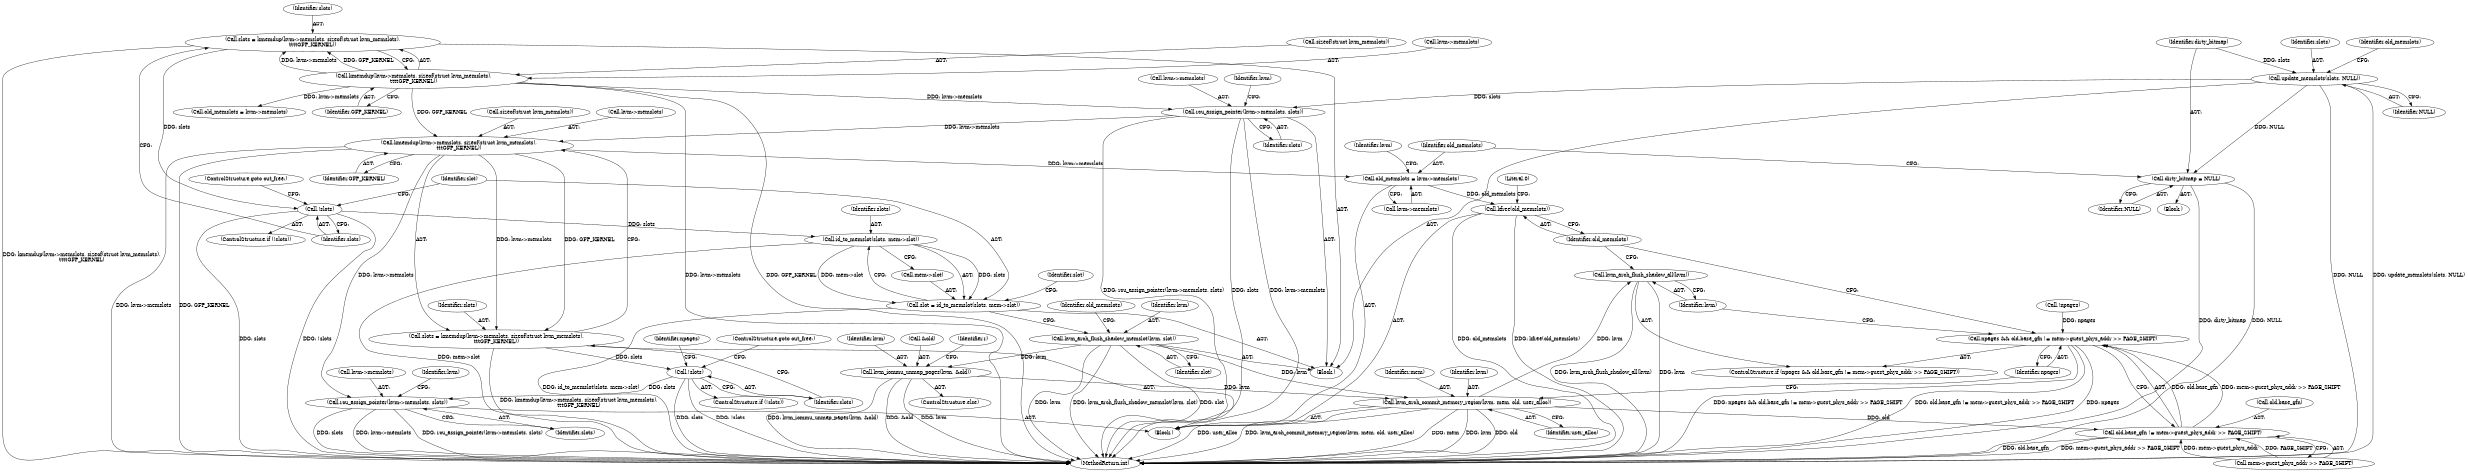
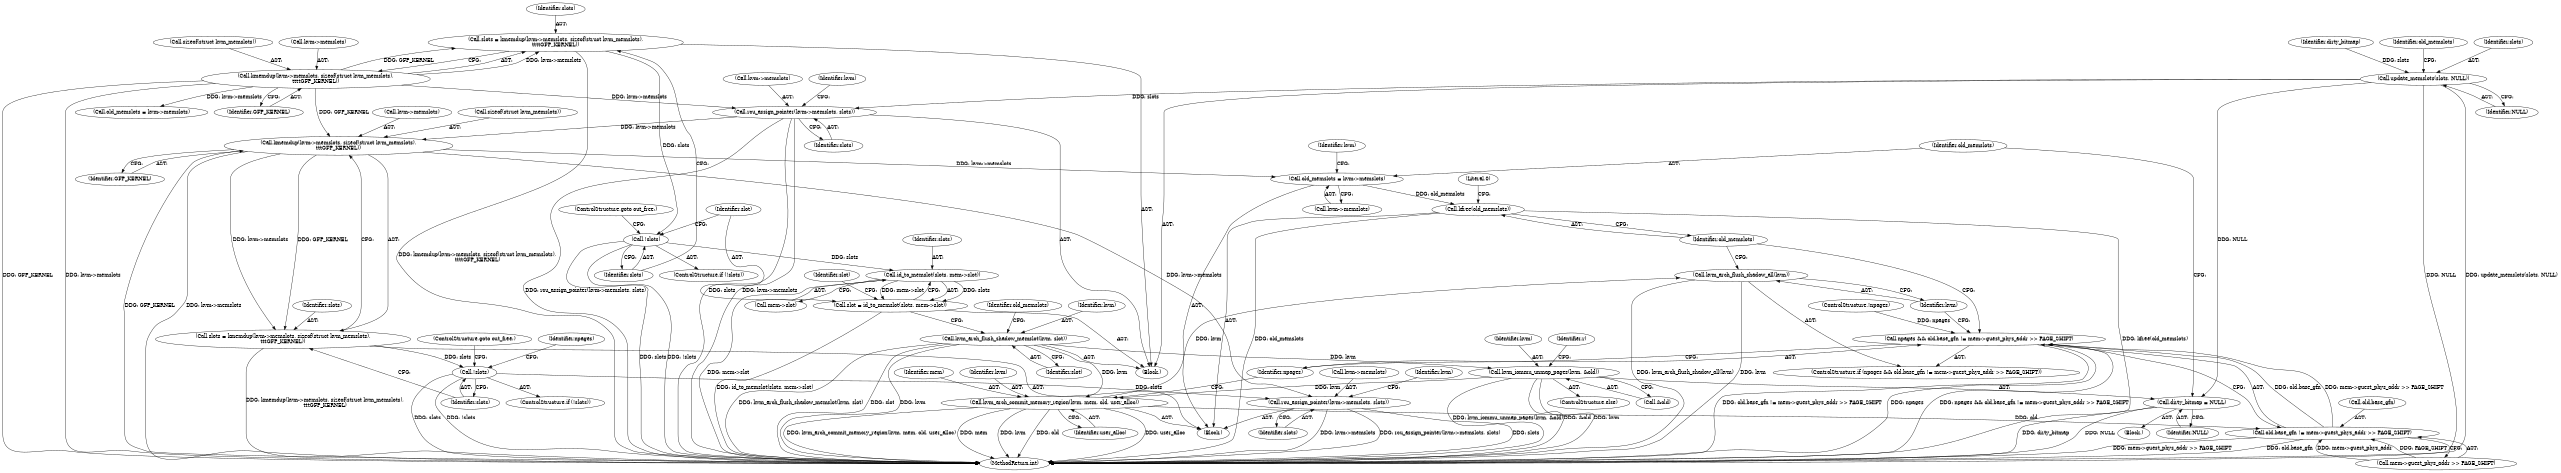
(2190, 109) -> (1874, 387)
(941, 290) -> (835, 285)
(2063, 306) -> (1856, 306)
none -> (1625, 383)
